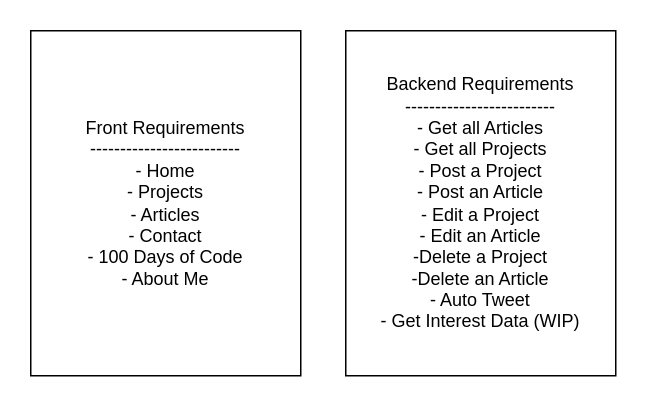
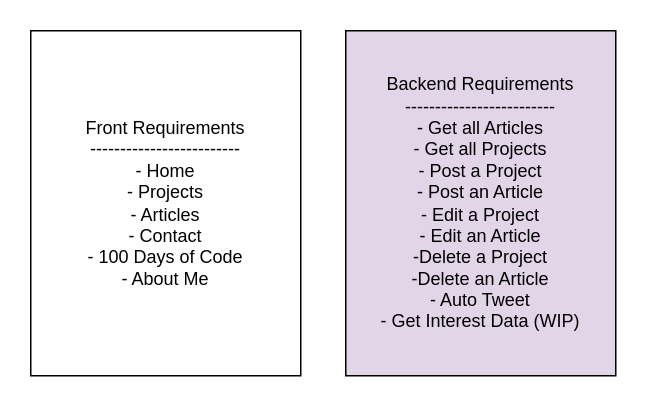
(481, 203) -> (481, 203)
